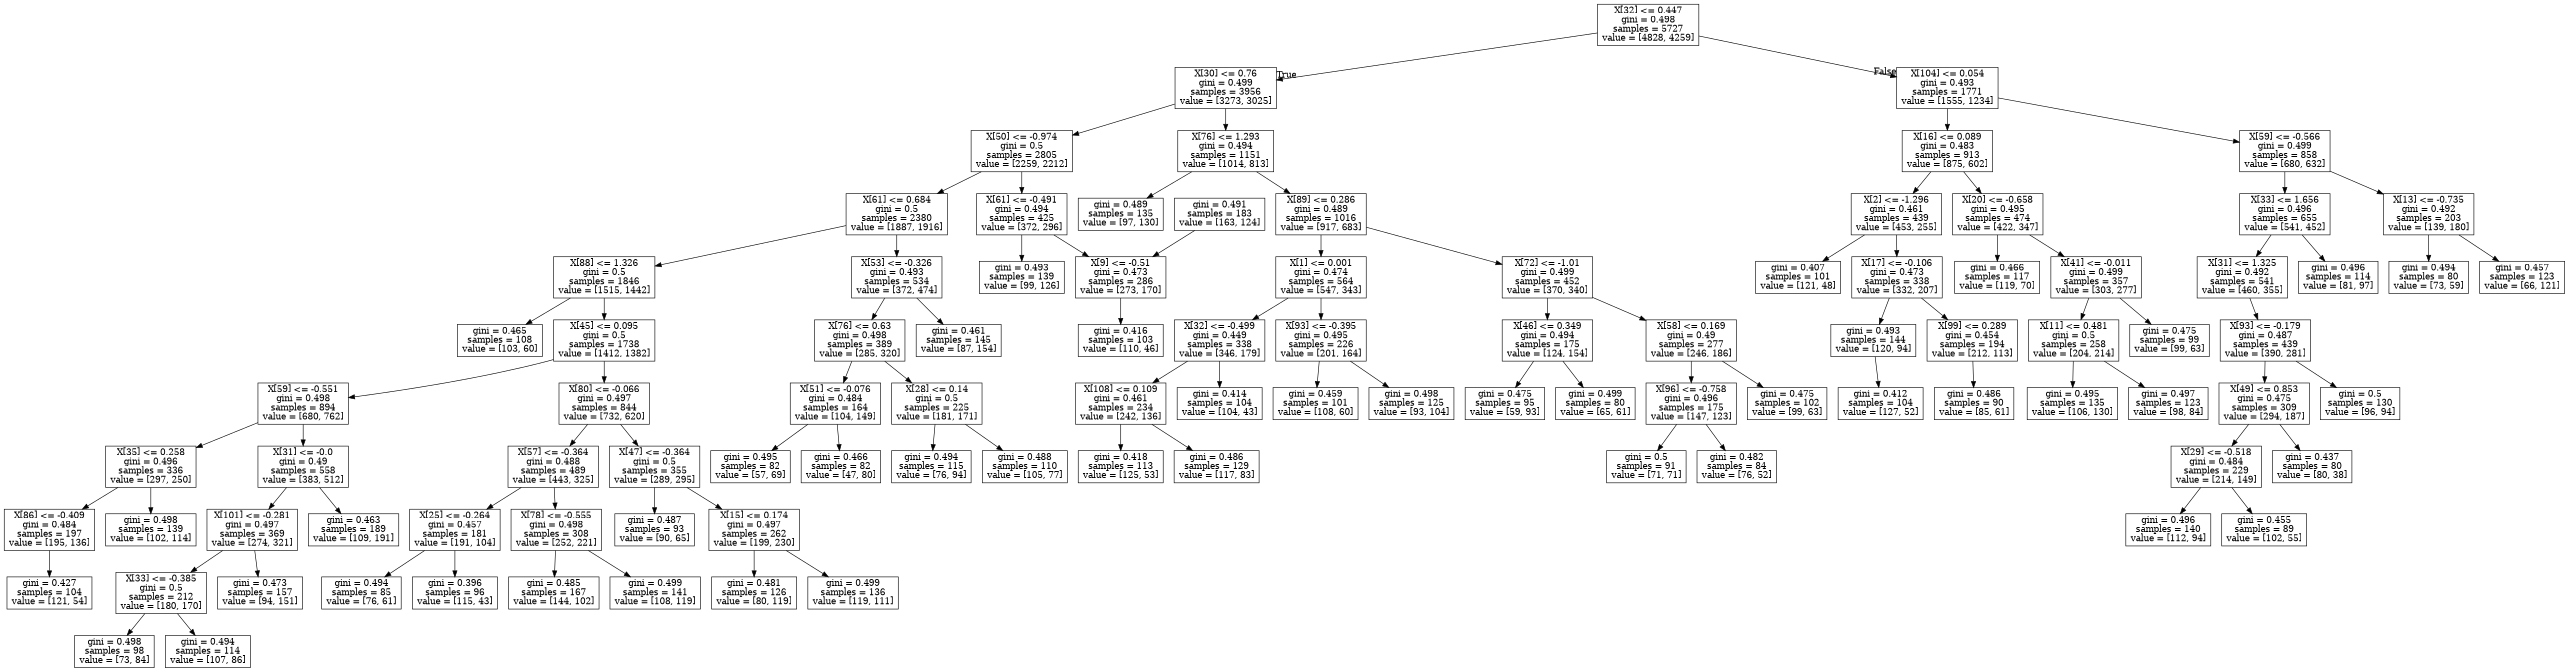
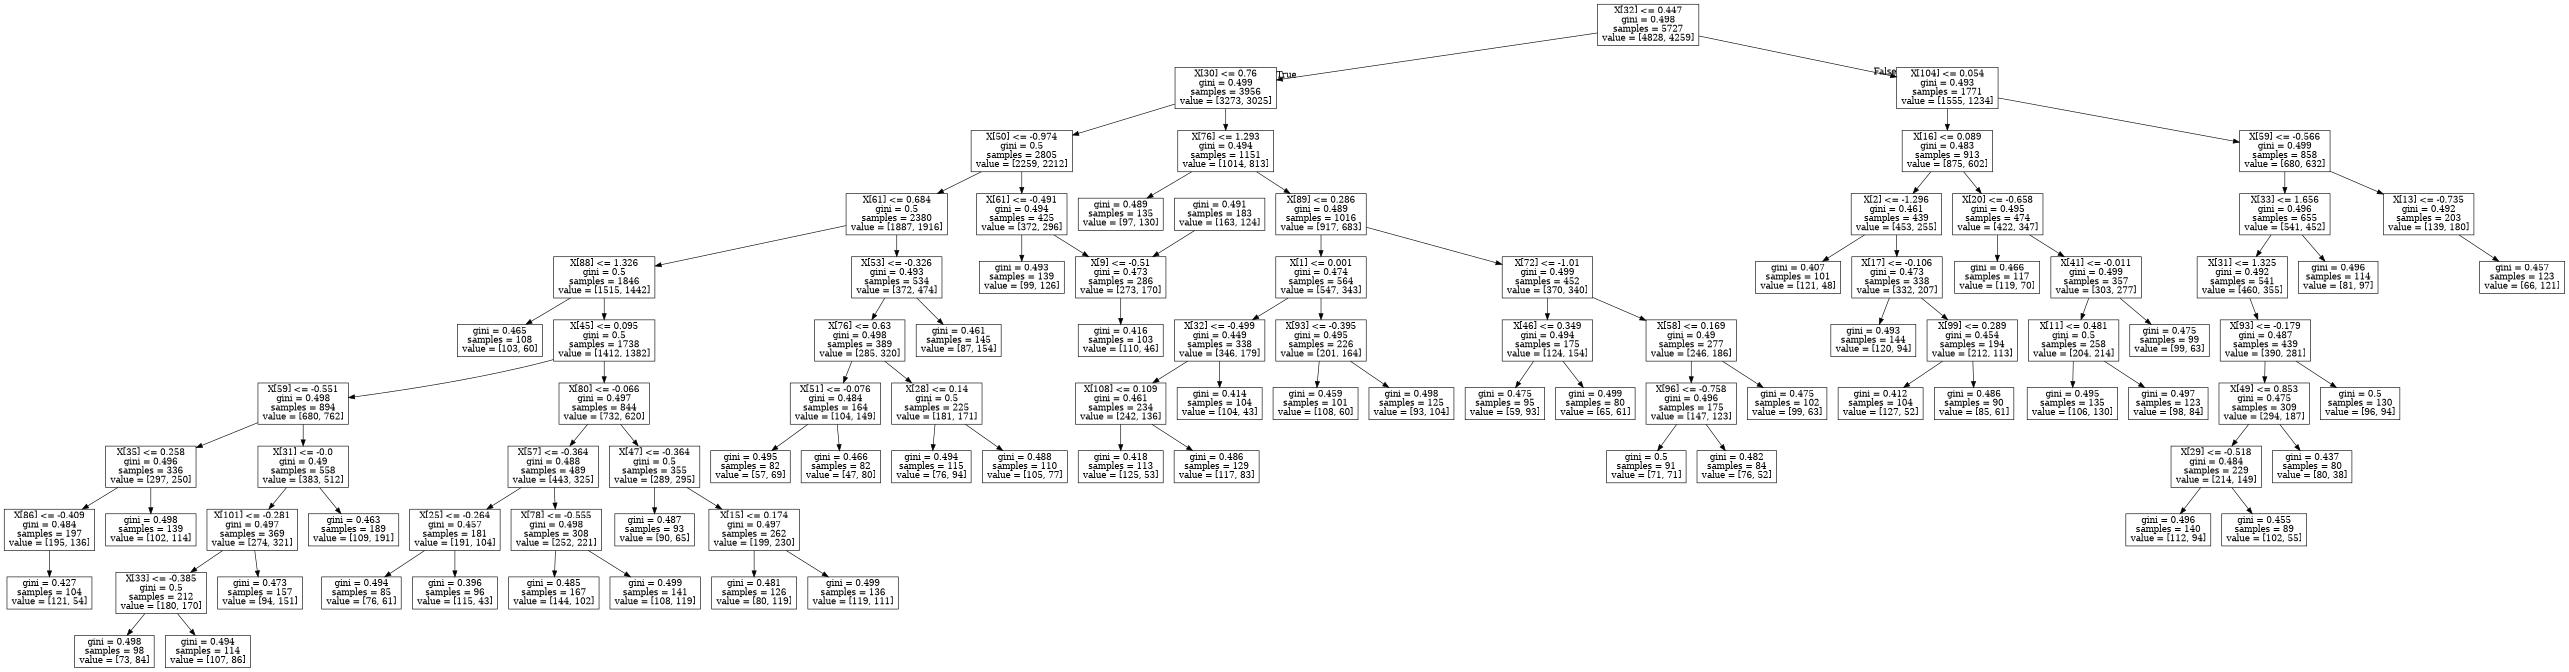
(2429, 277) -> none
(1877, 369) -> (1926, 373)
